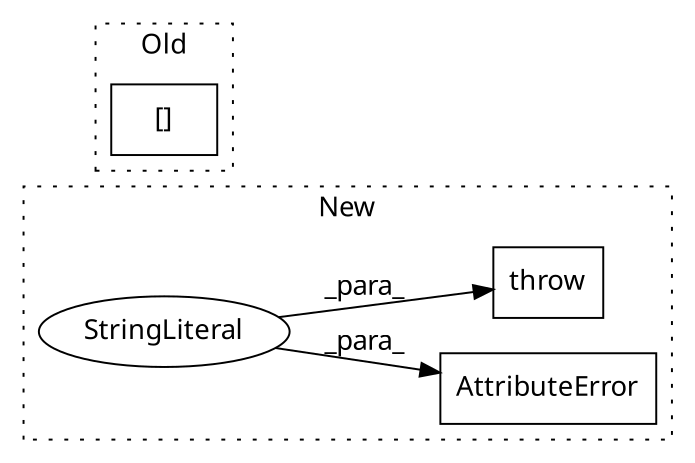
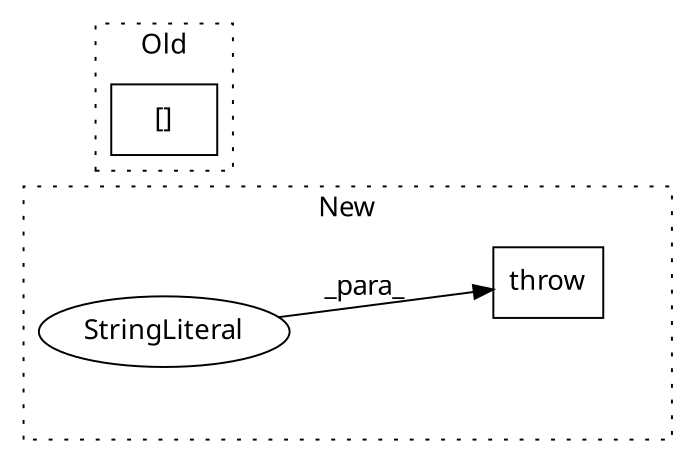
(548, 389) -> none
